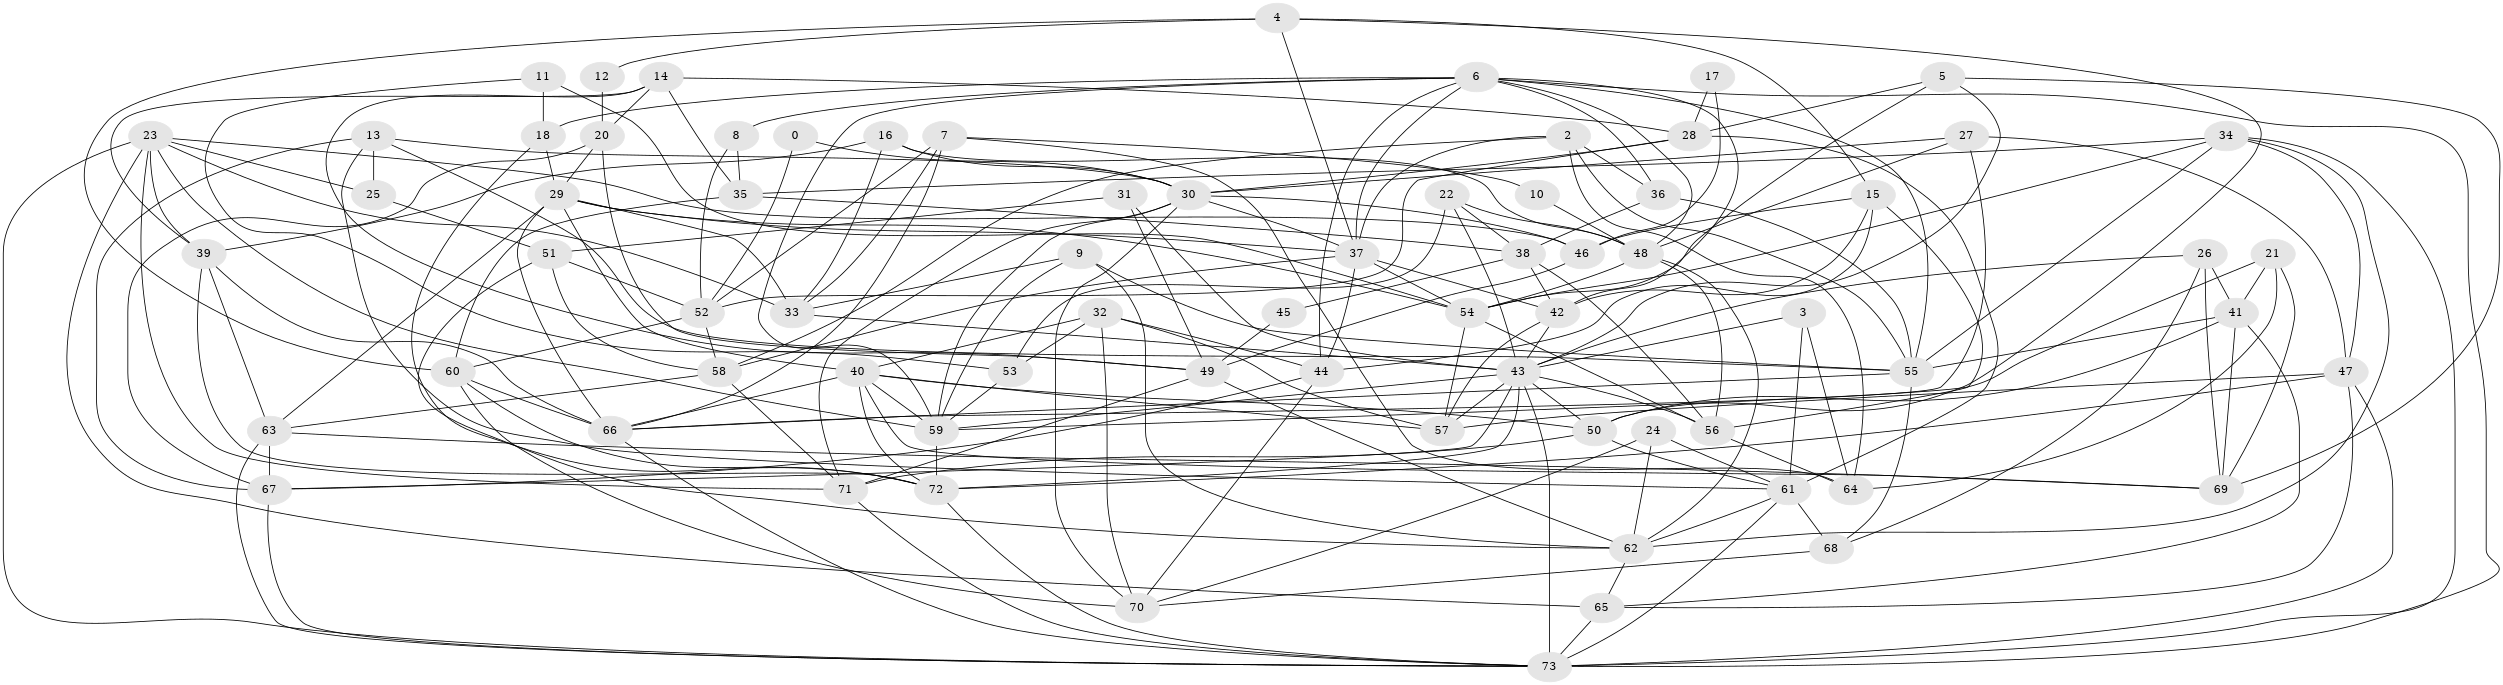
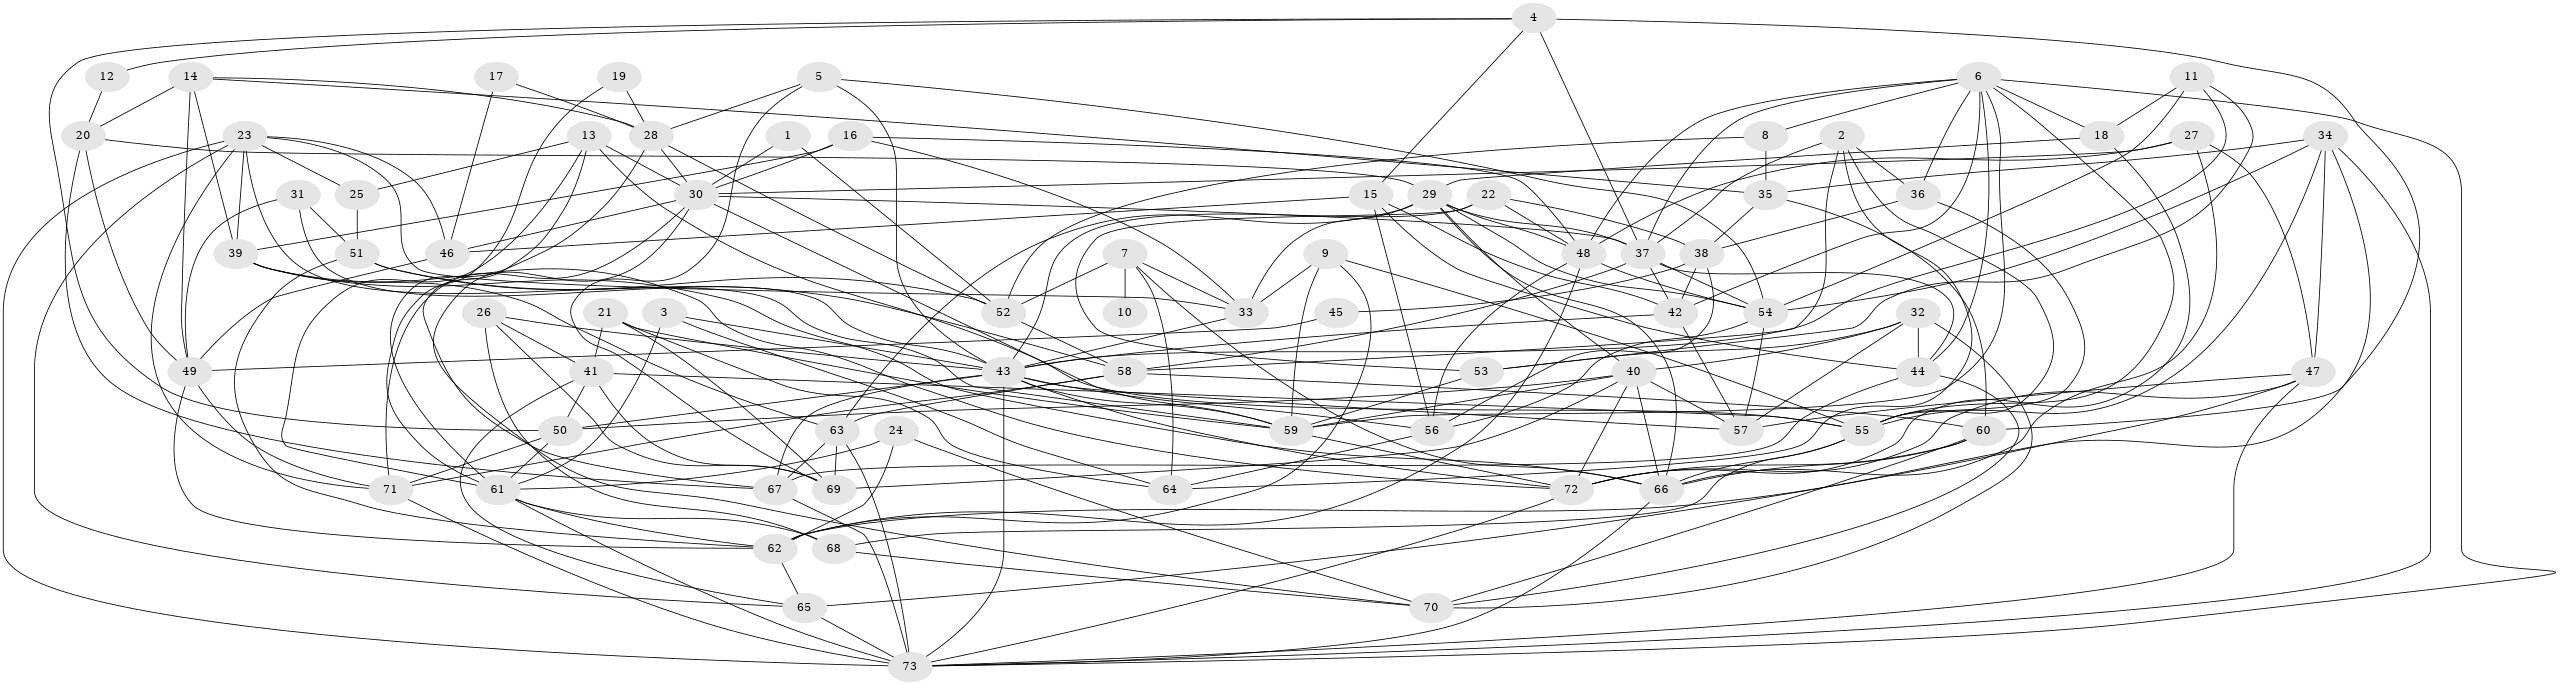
none -> (620, 77)
(796, 136) -> (788, 136)
(1595, 227) -> (1506, 225)
none -> (1806, 324)
(567, 345) -> (1576, 395)
